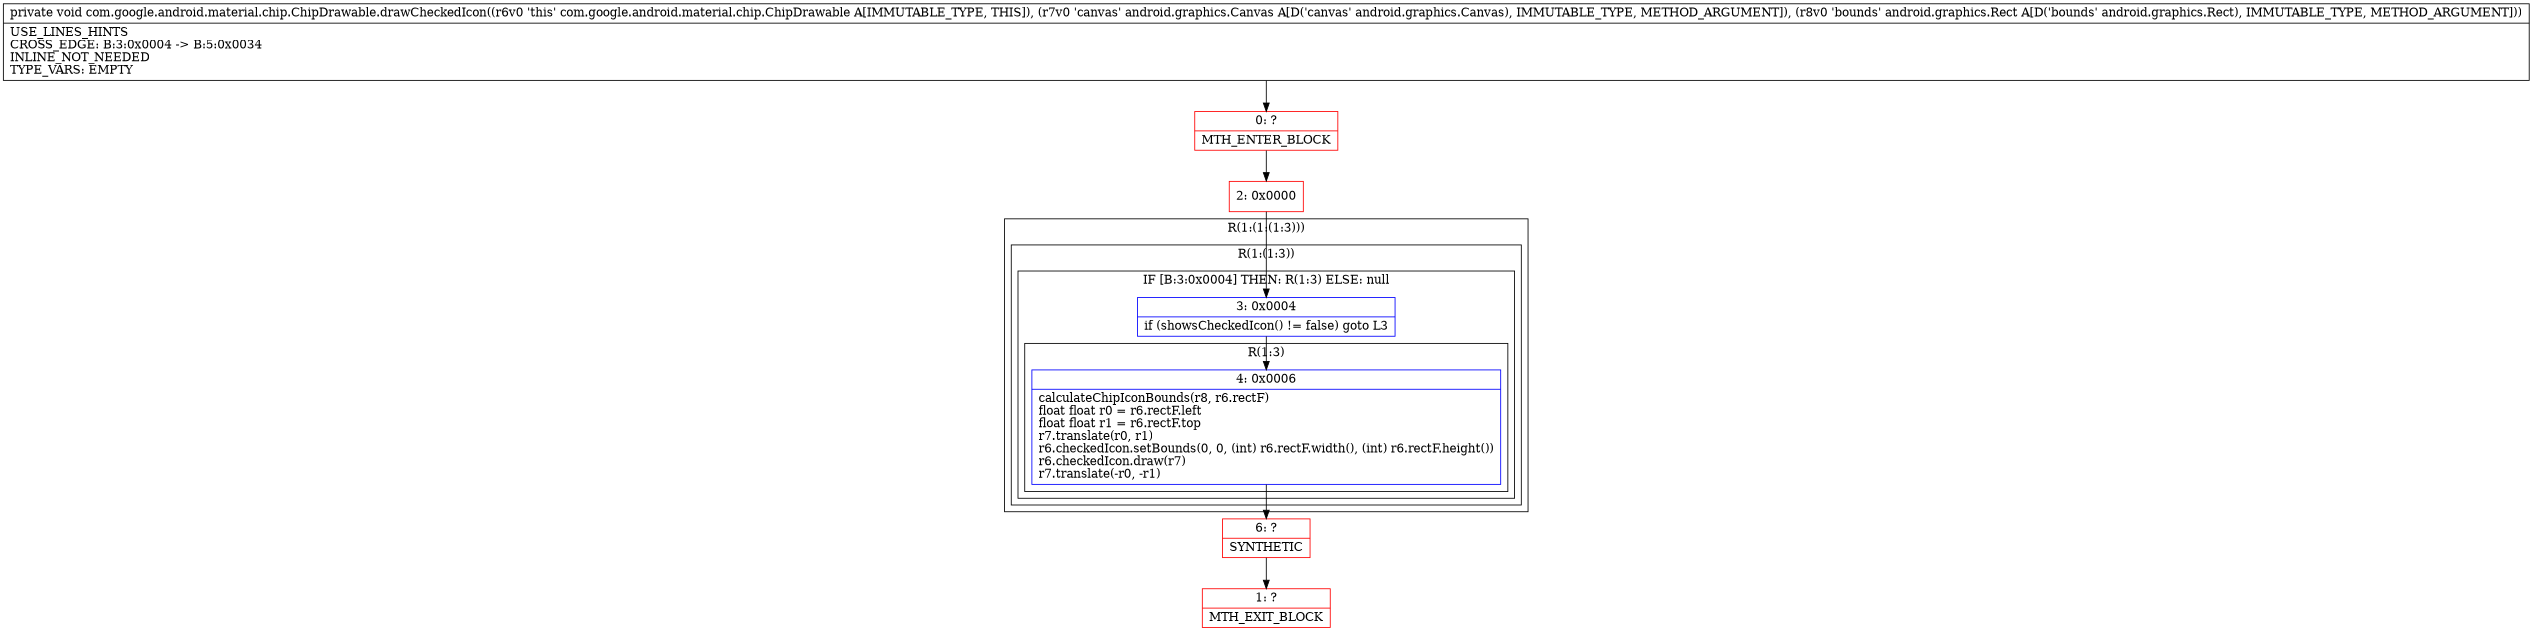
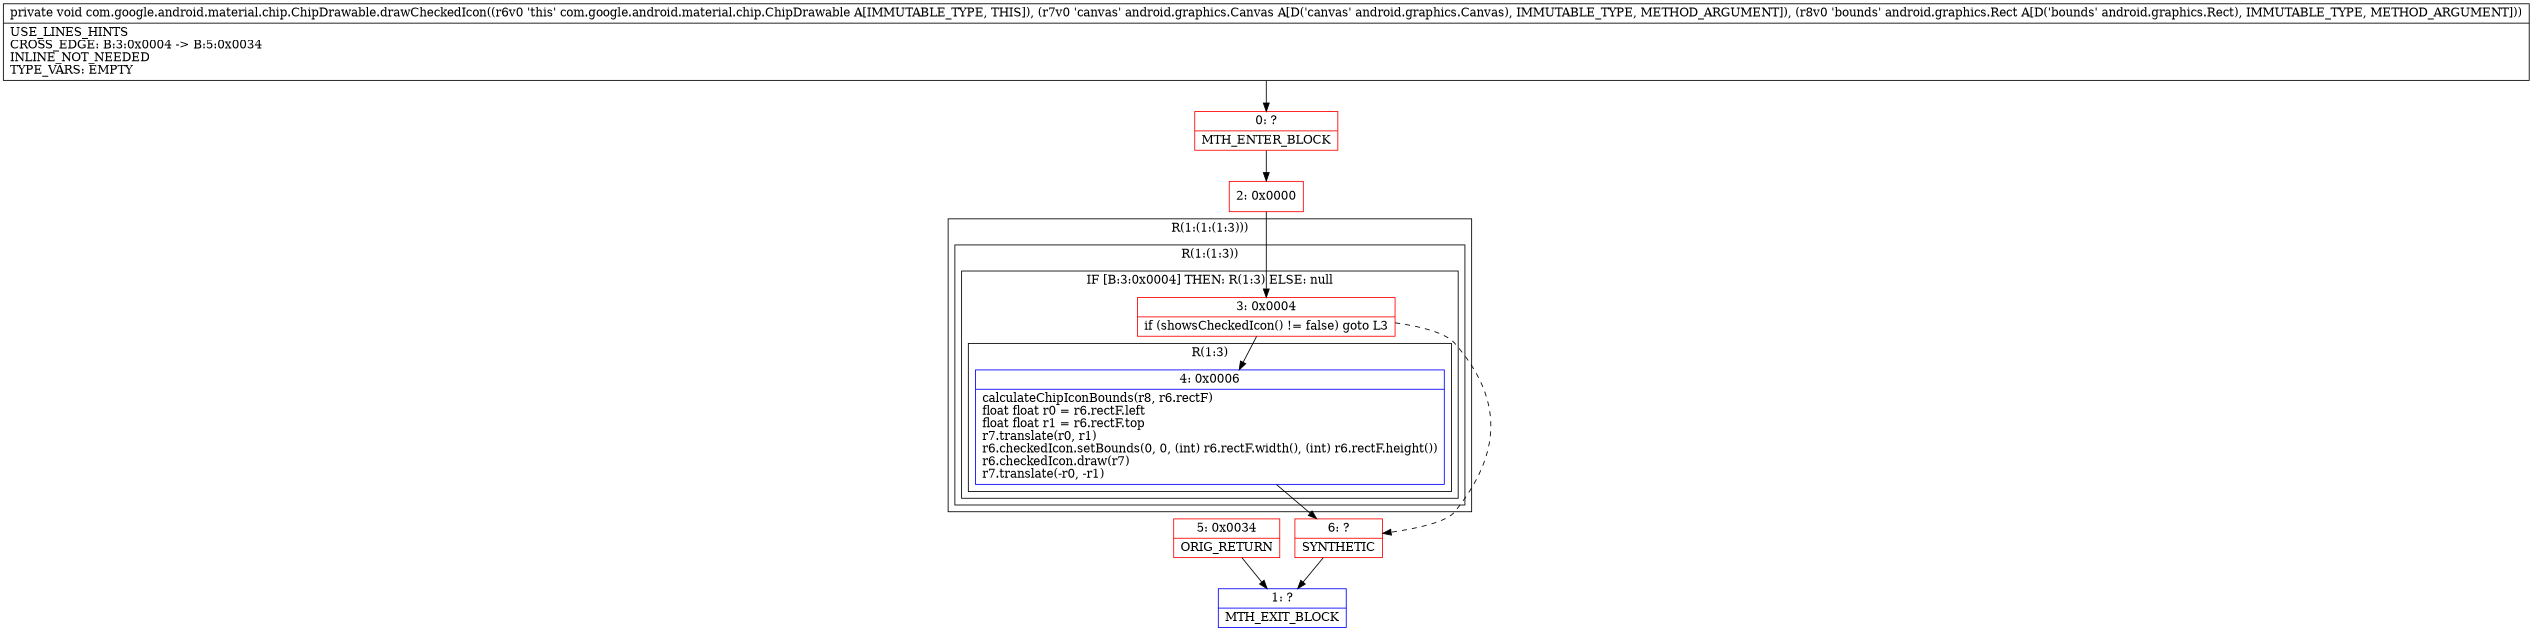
(1266, 317) -> (1266, 317)
none -> (1491, 429)
none -> (1227, 538)
(1266, 608) -> (1282, 608)
